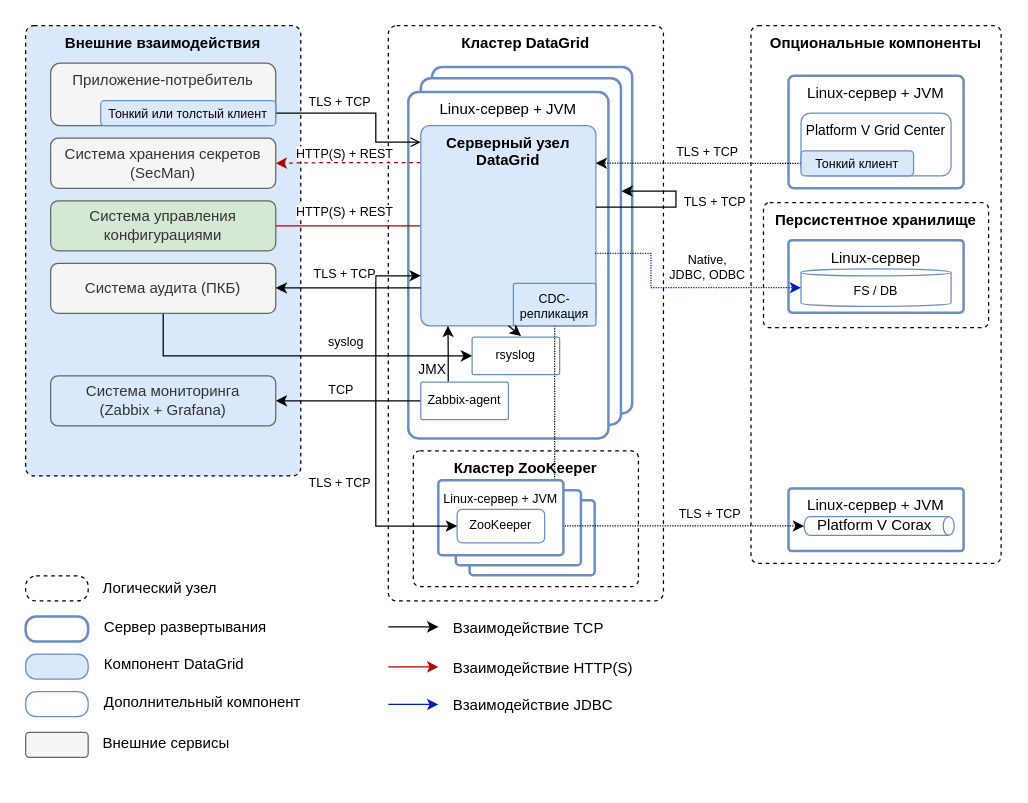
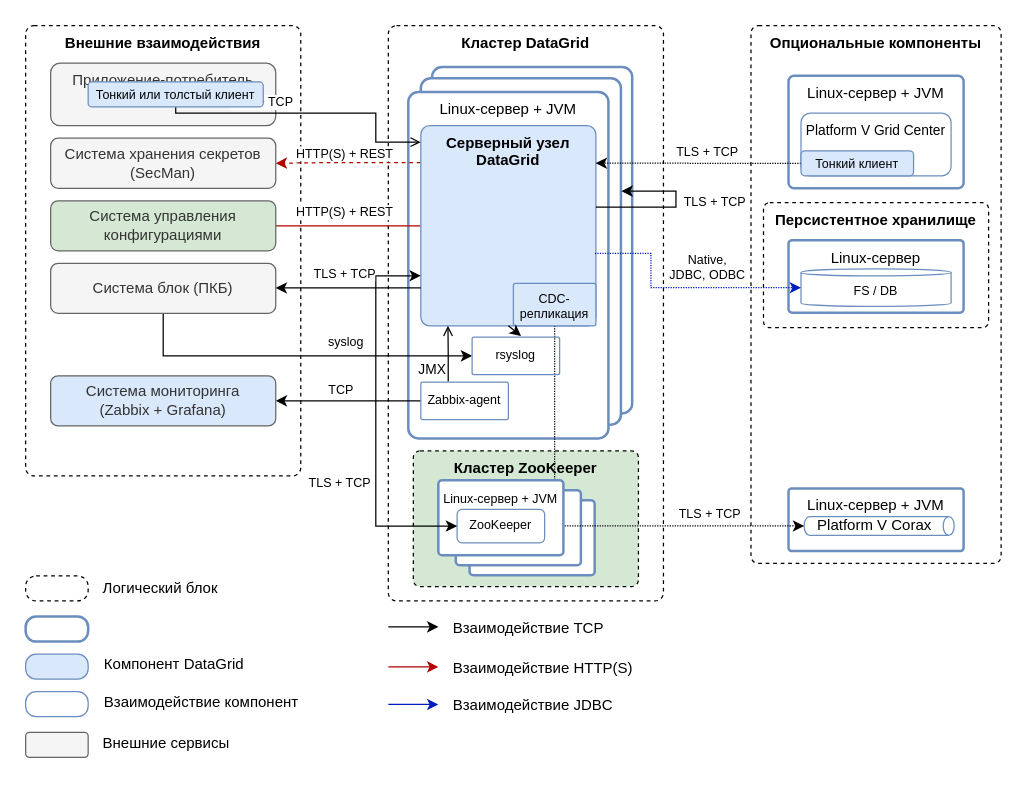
(163, 43) -> (163, 43)
(188, 113) -> (176, 94)
(163, 288) -> (163, 288)
(448, 336) -> (448, 333)
(526, 468) -> (526, 468)
(164, 588) -> (164, 588)
(220, 626) -> none
(203, 702) -> (203, 702)
